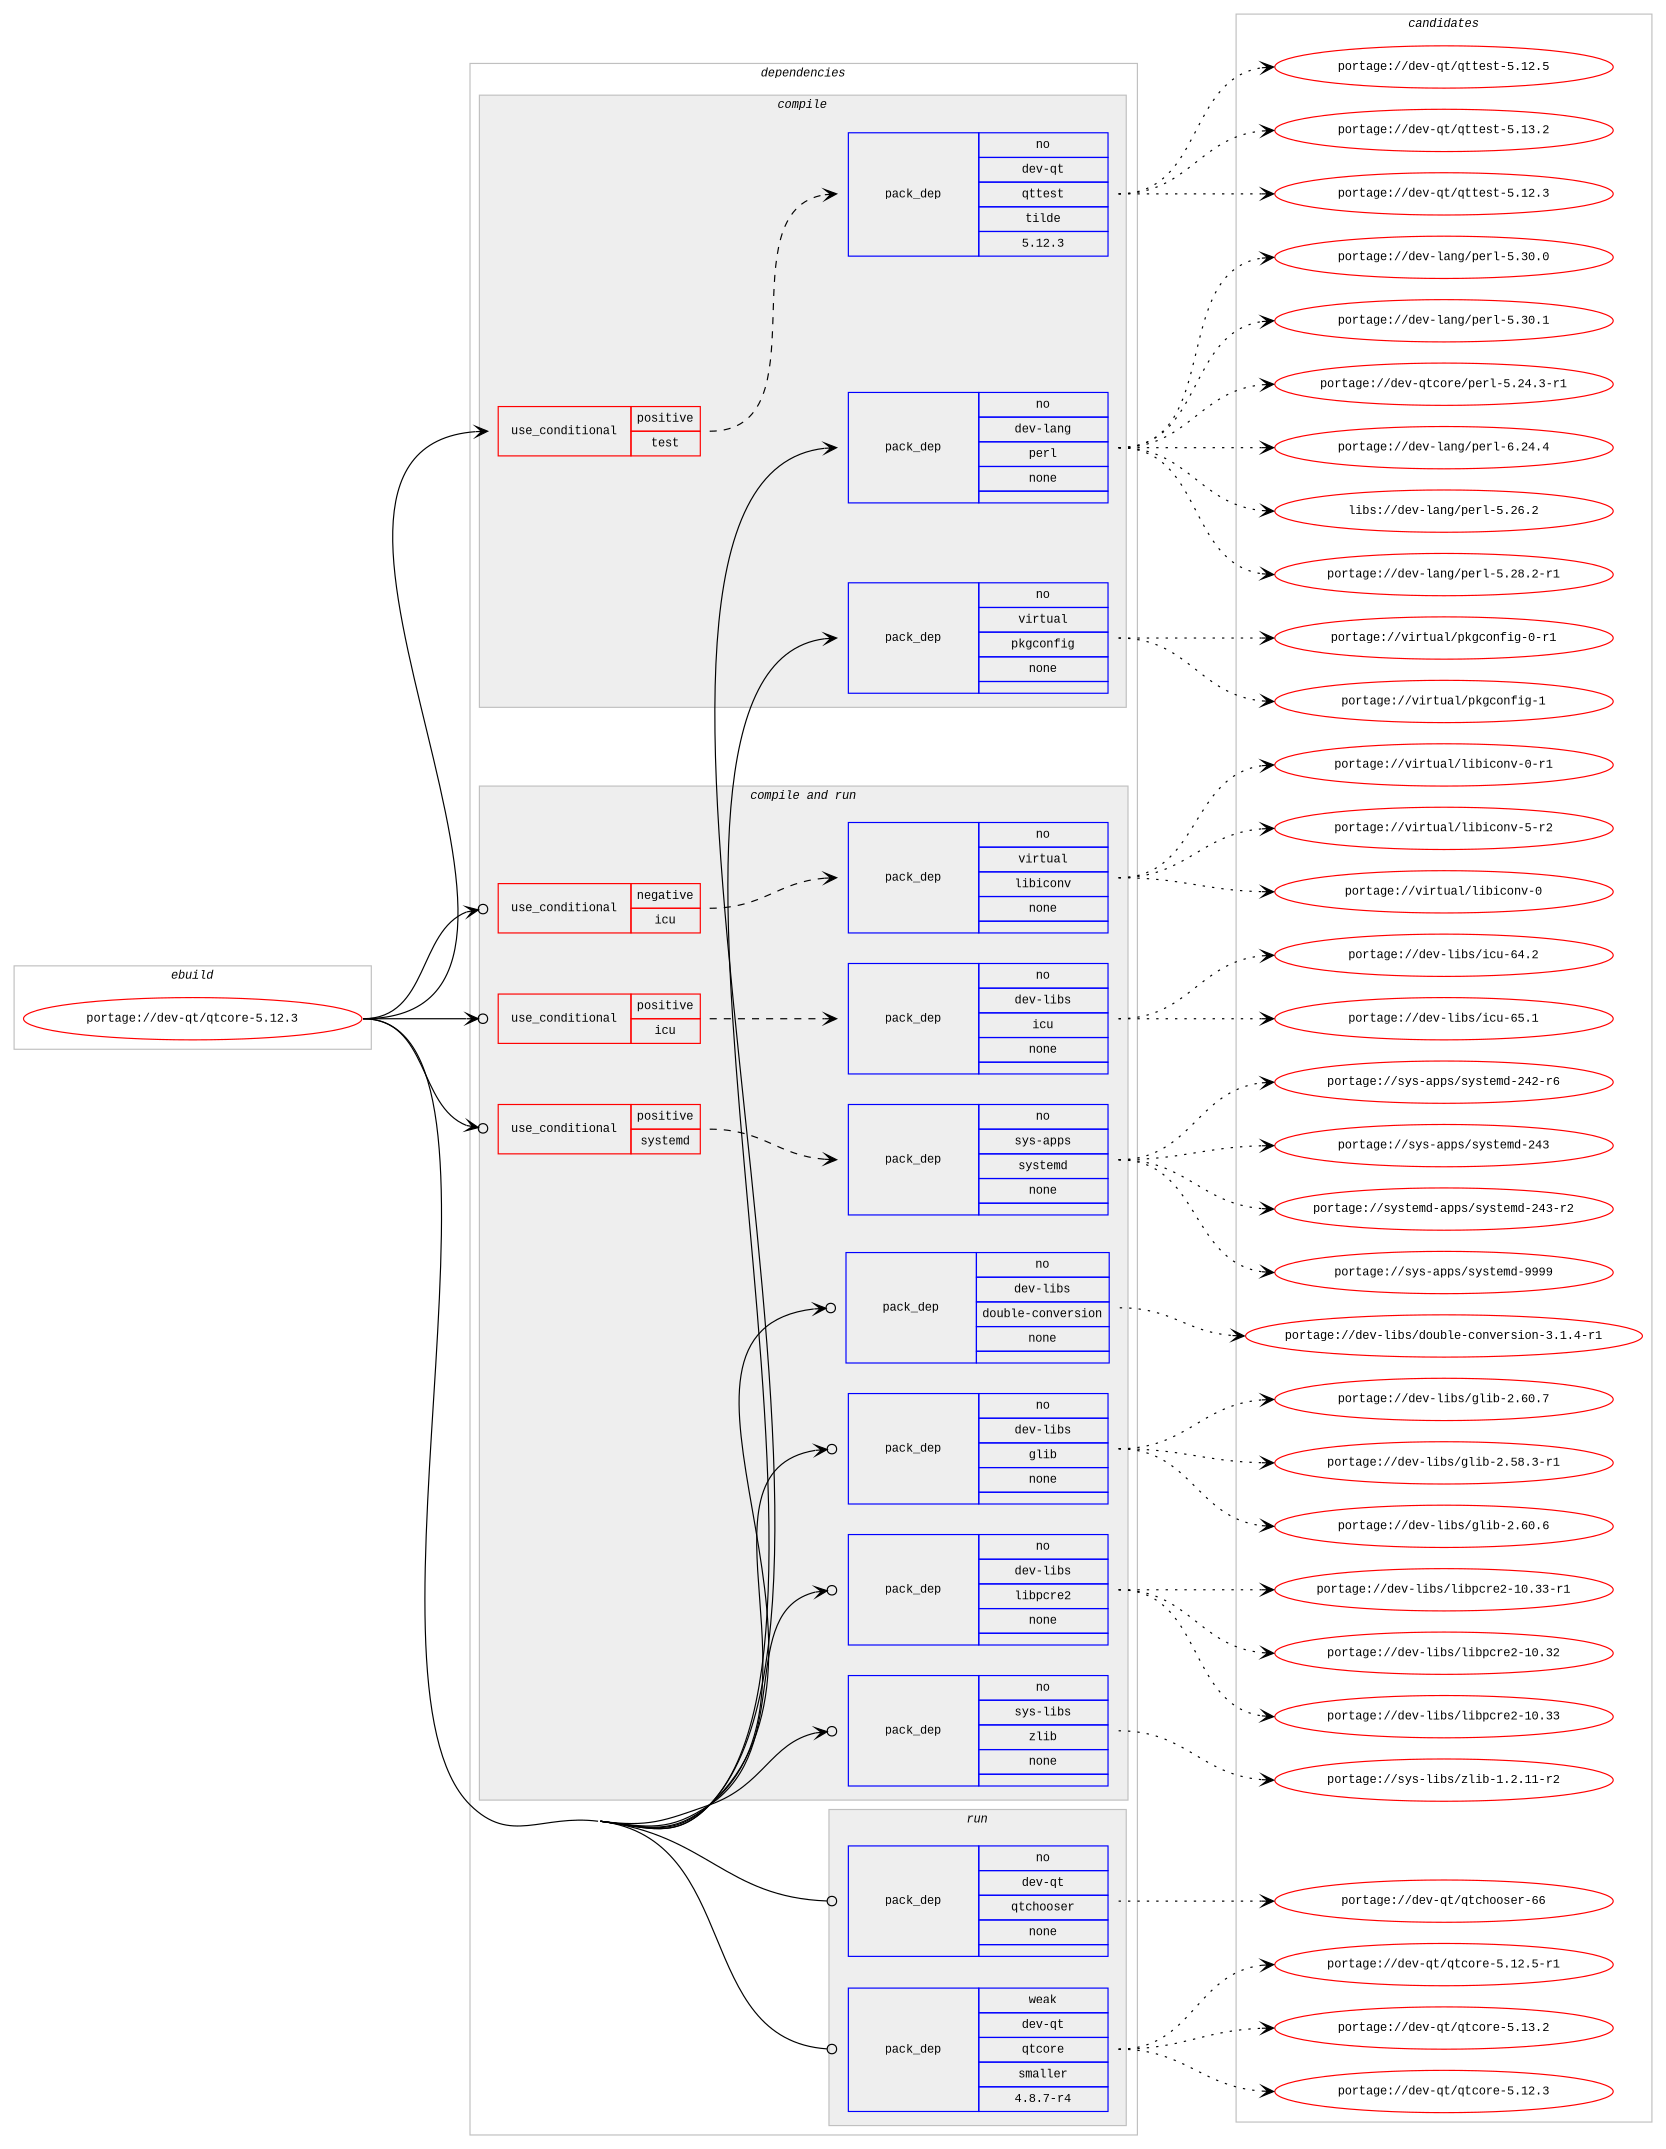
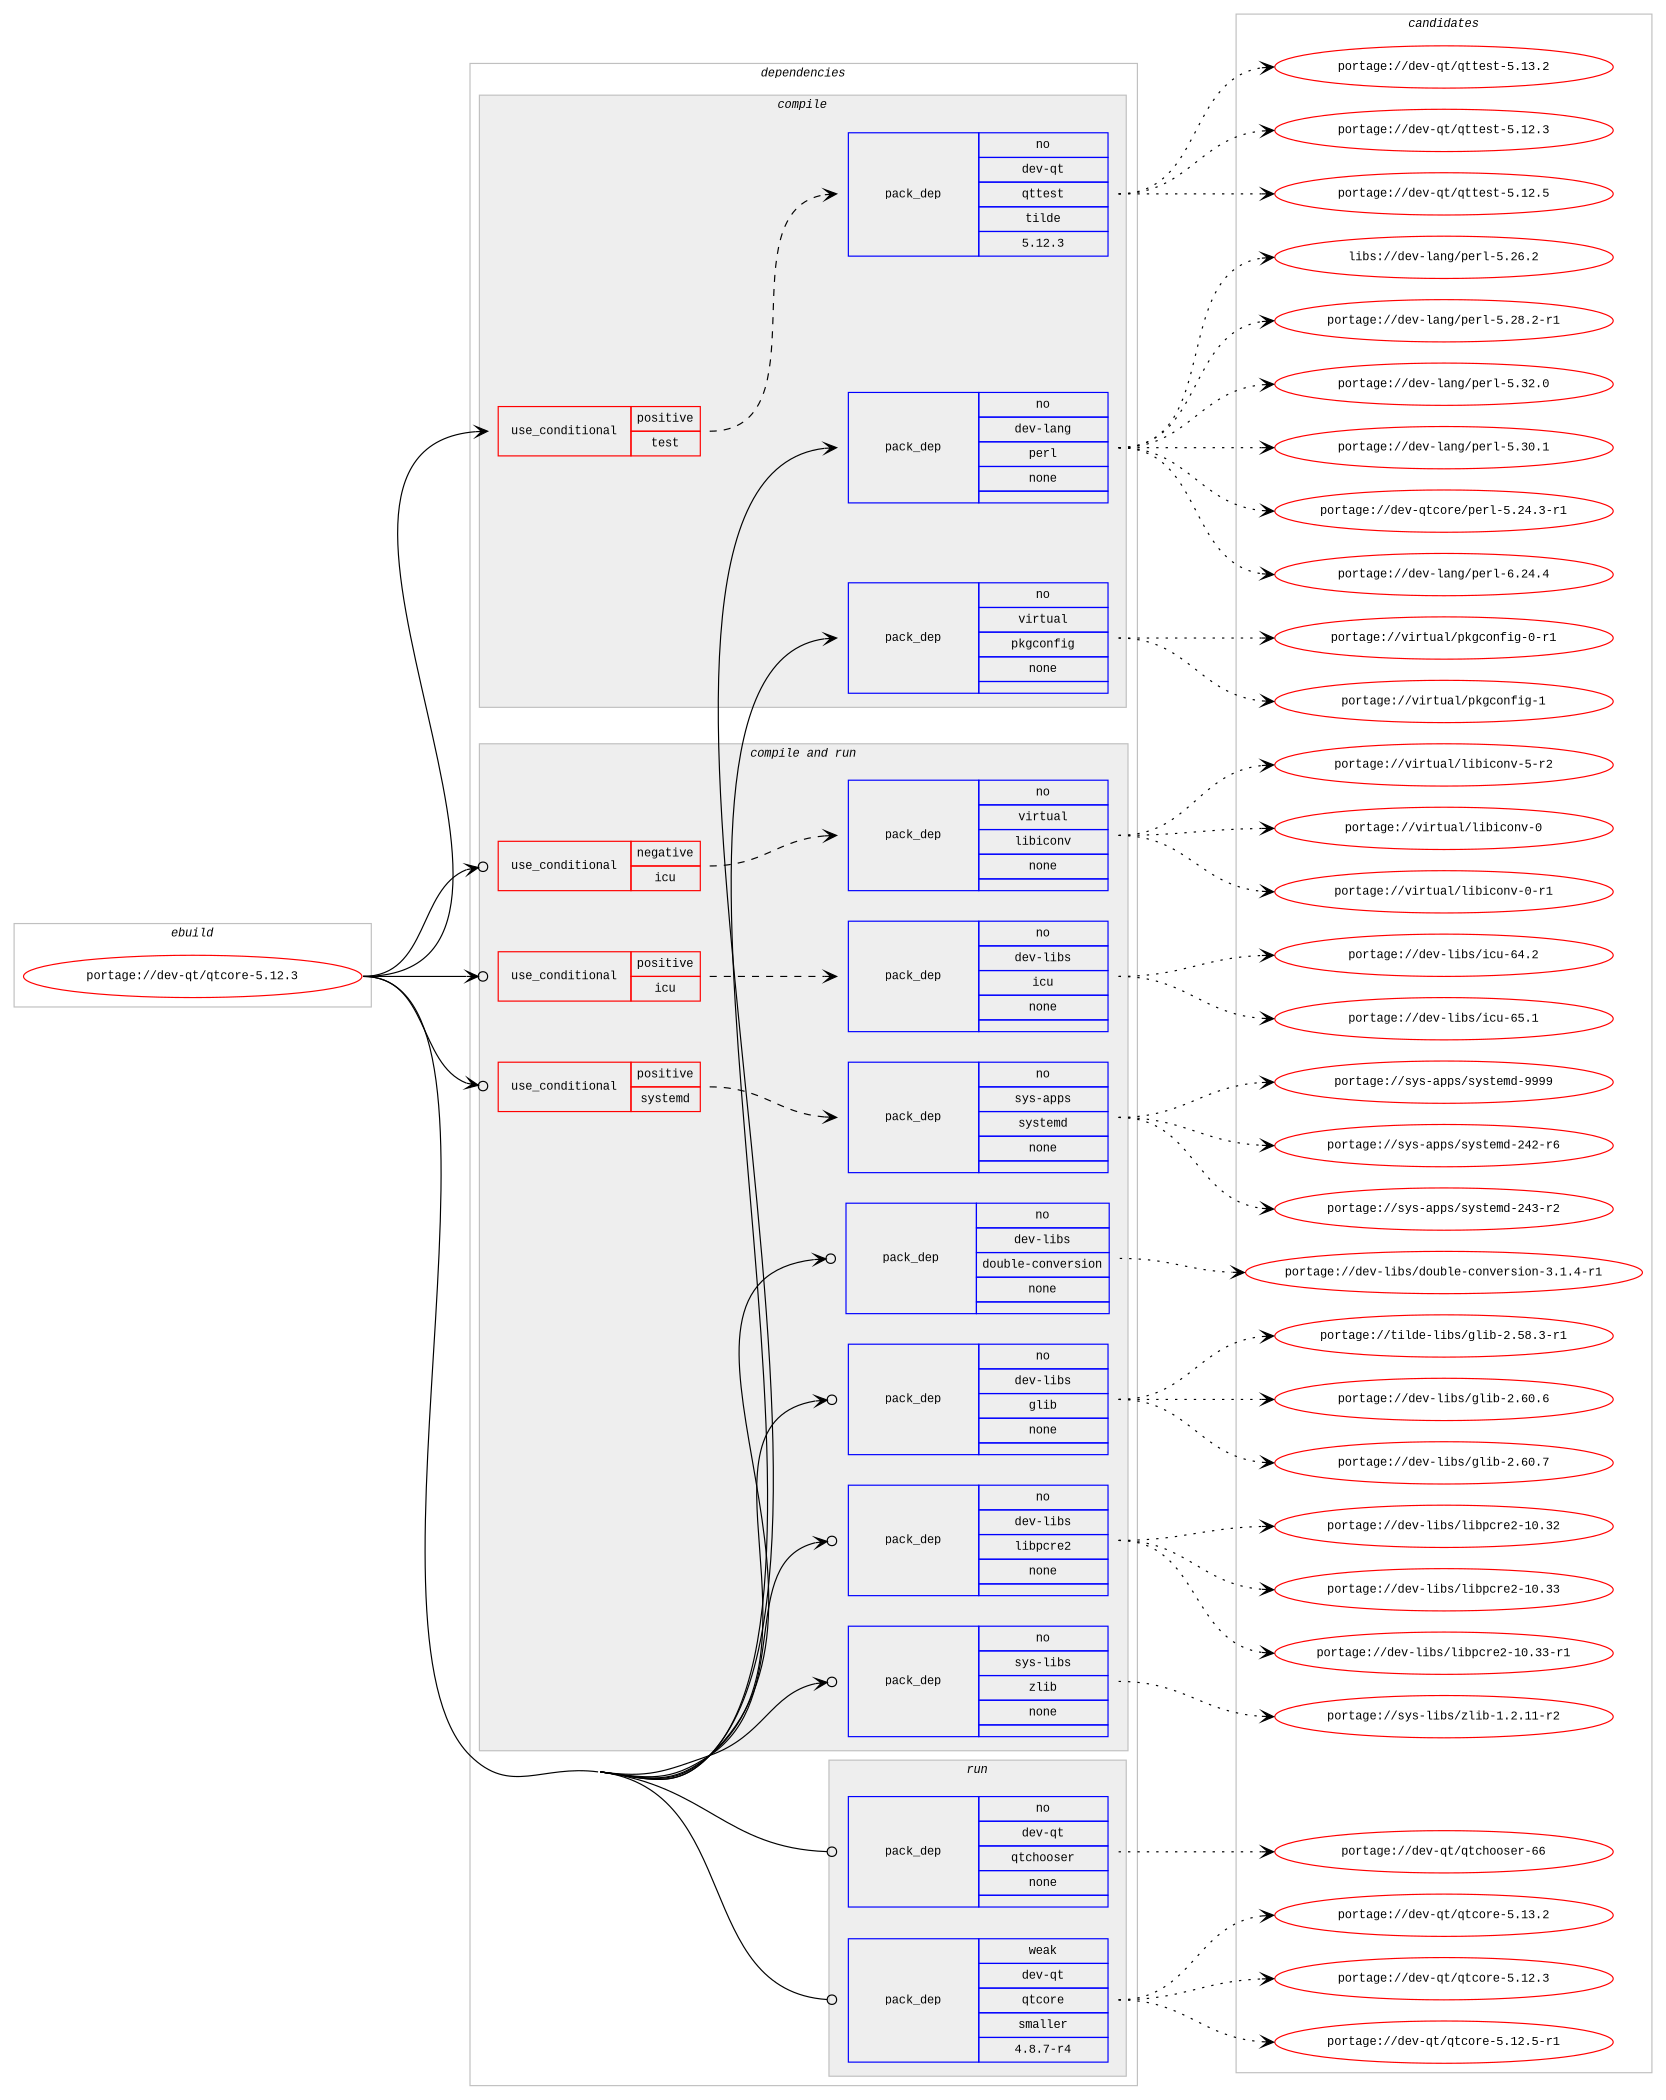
(1444, 257) -> (1444, 384)
(1444, 1146) -> none
(1444, 1209) -> (1444, 1209)
(1444, 1463) -> (1444, 1336)
